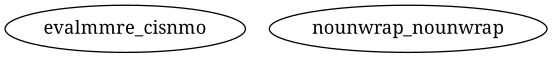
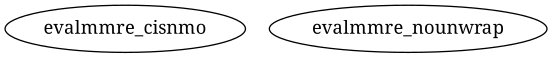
(408, 29) -> (408, 29)
